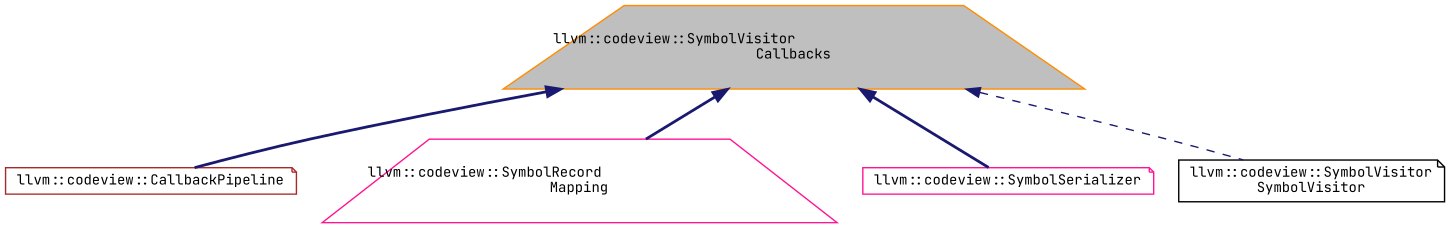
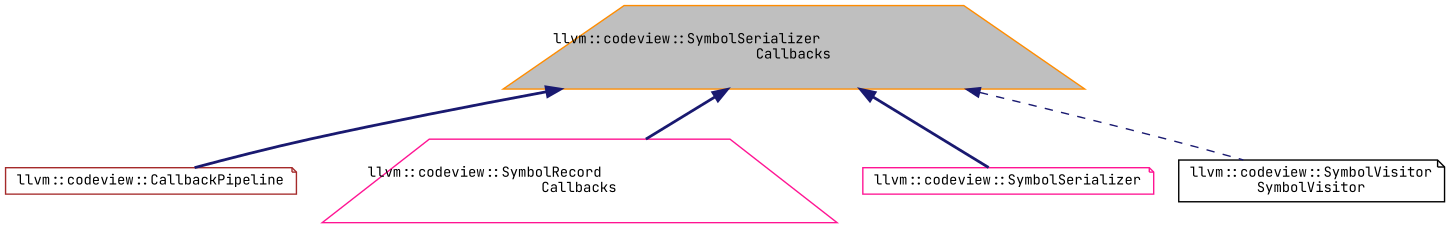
(794, 47) -> (794, 47)
(580, 181) -> (580, 181)
